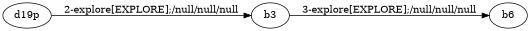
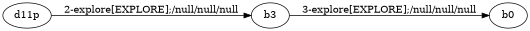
(27, 15) -> (27, 15)
(508, 15) -> (508, 15)
